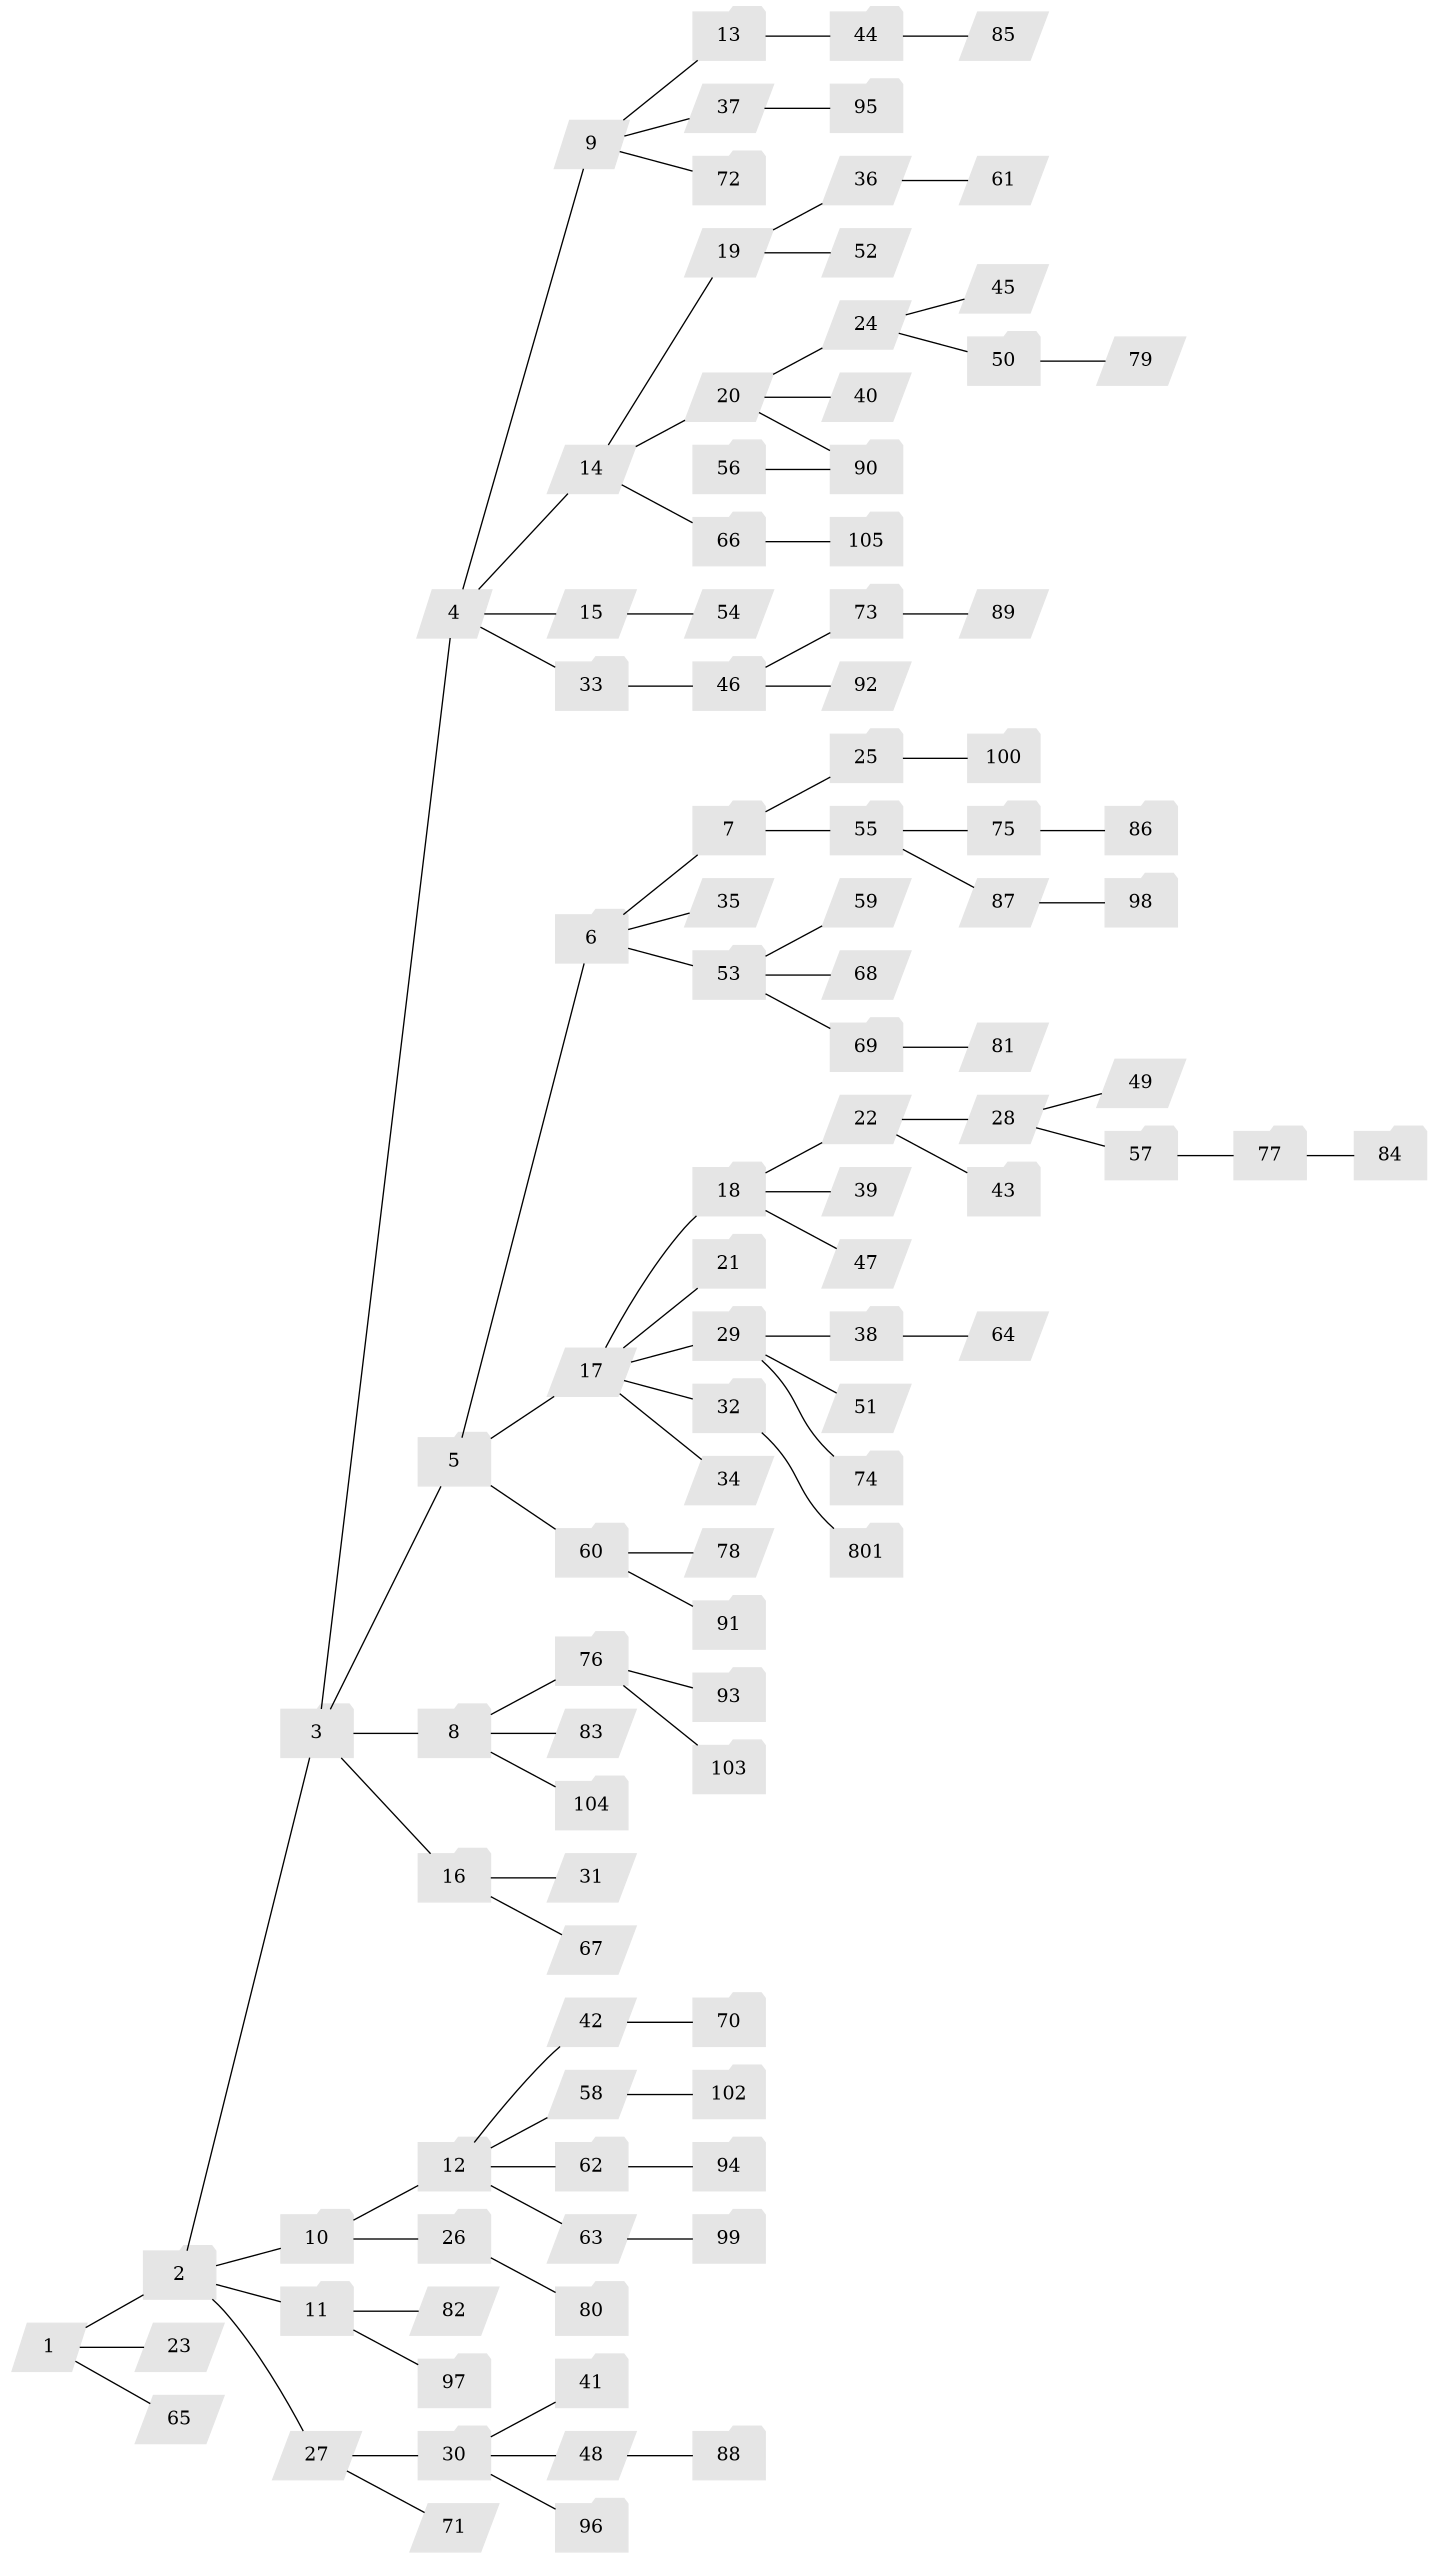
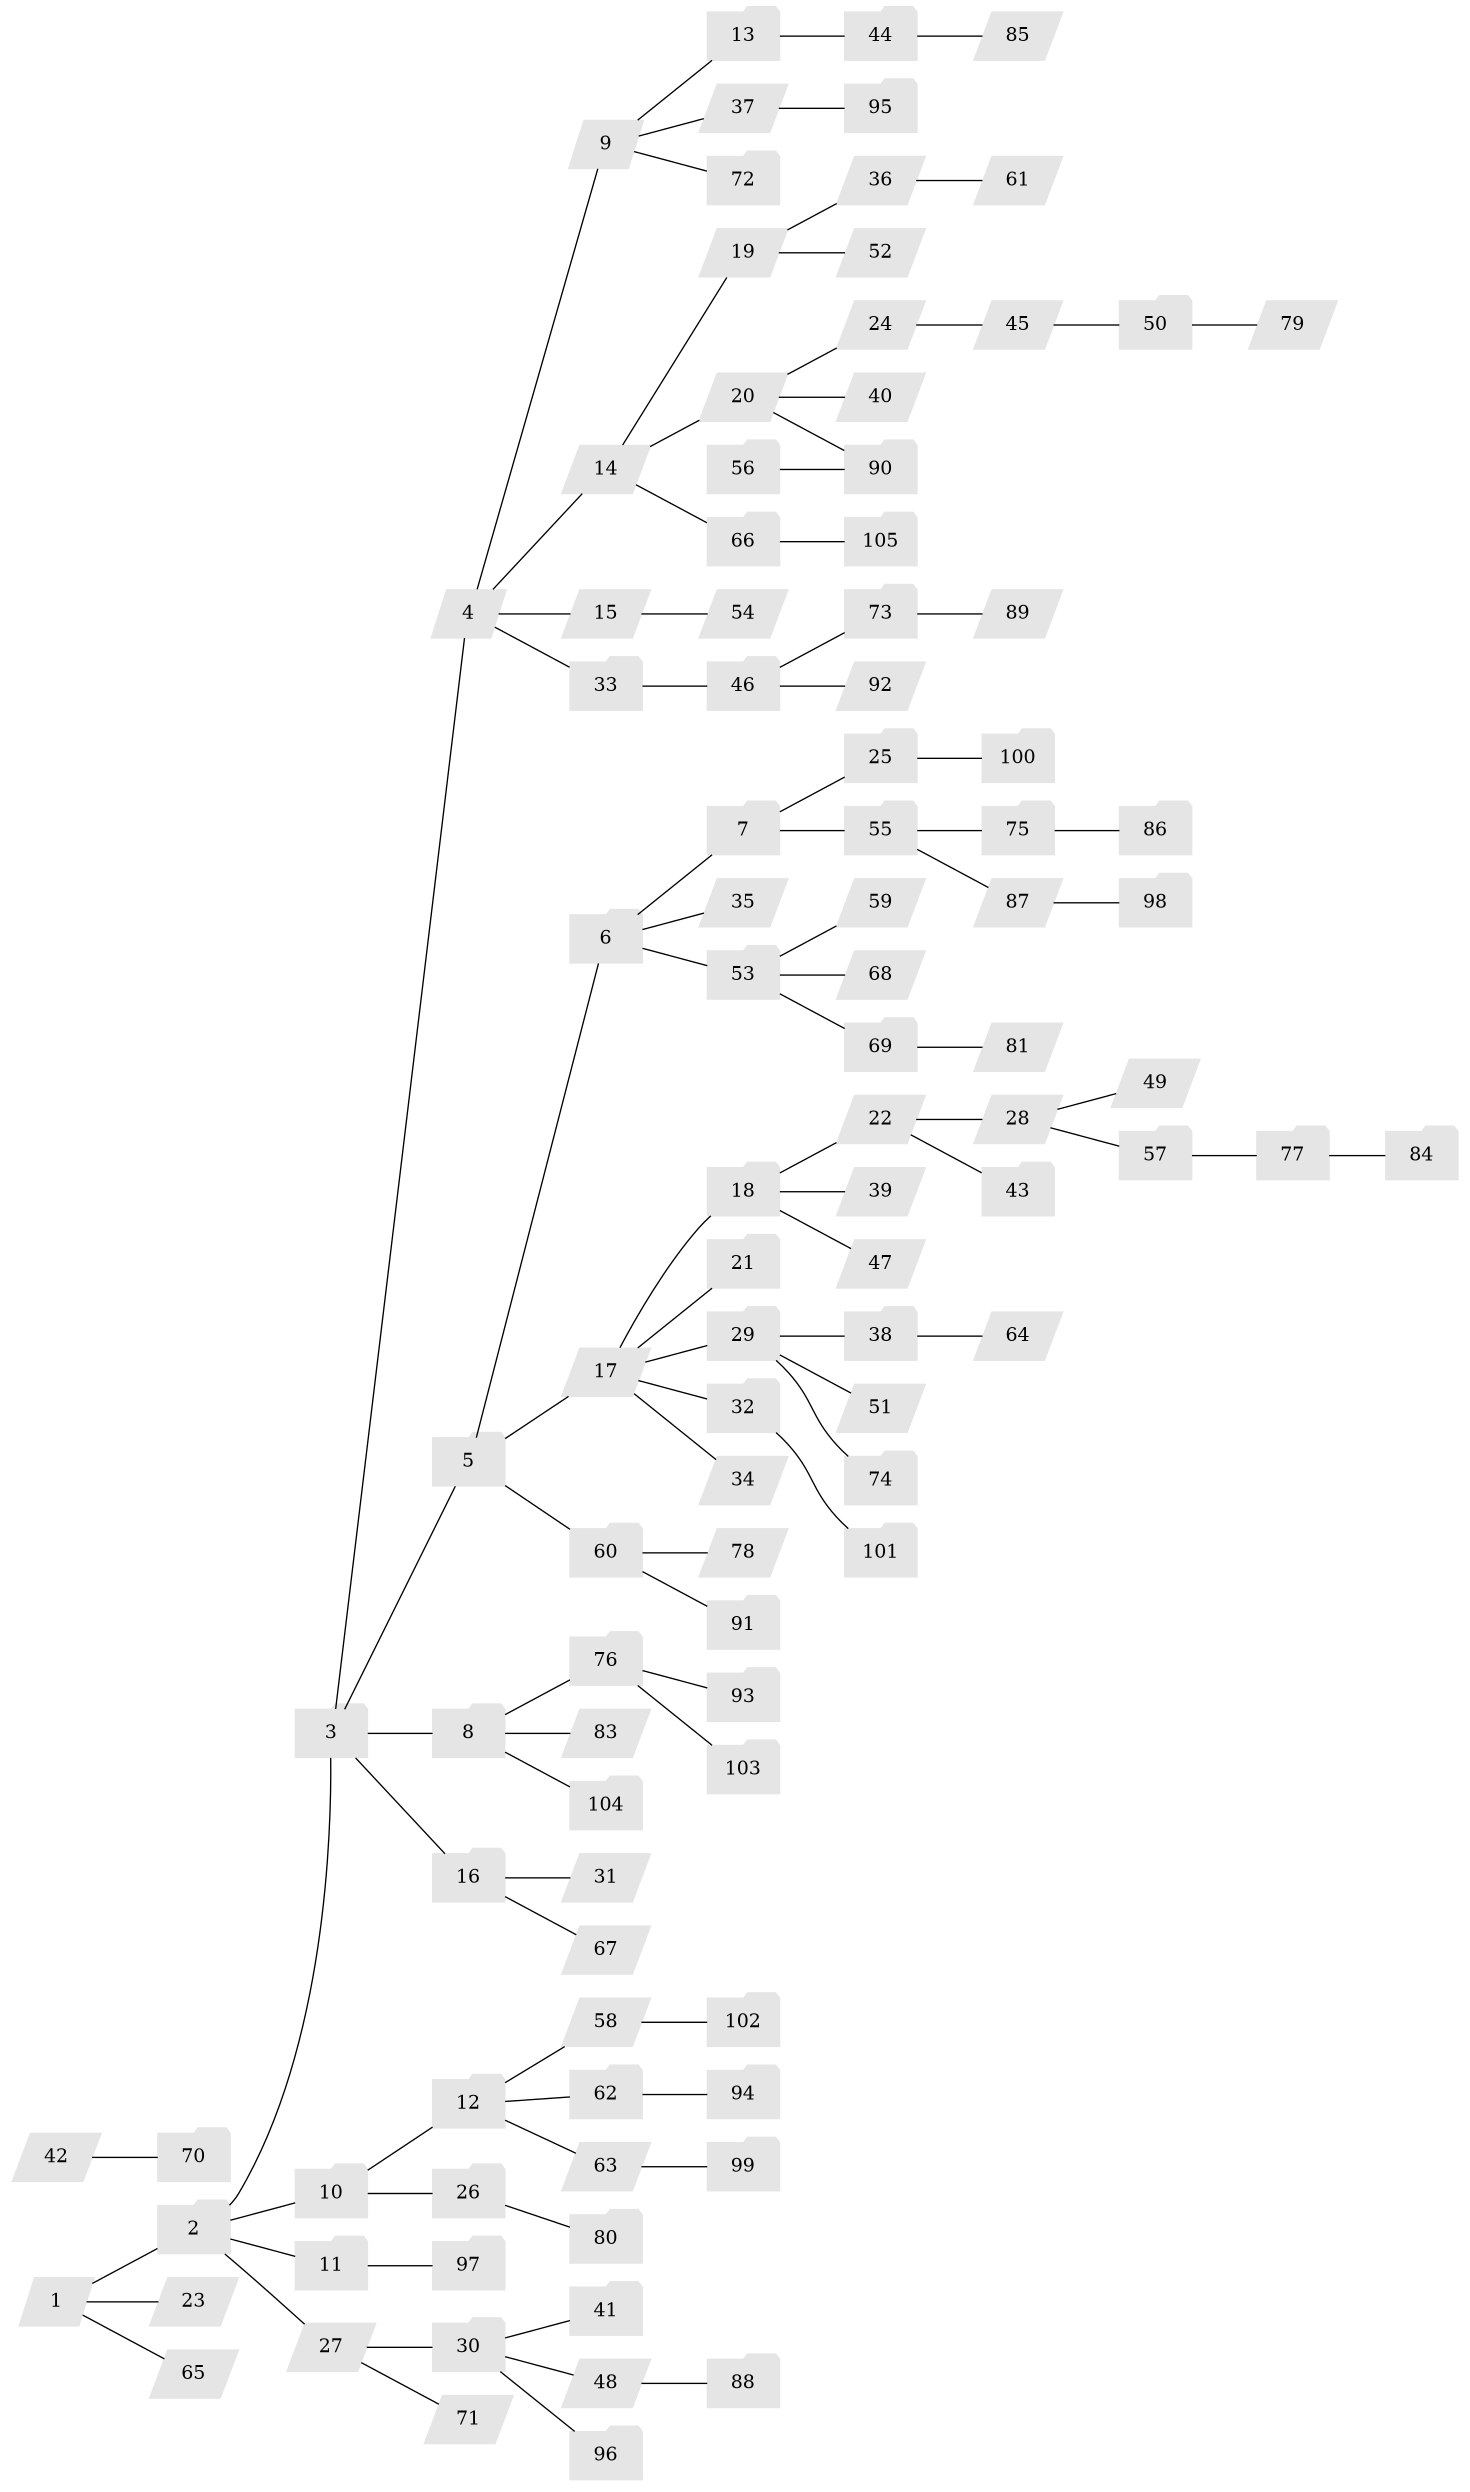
(933, 343) -> (1086, 325)
(867, 1553) -> (881, 1553)
(515, 2093) -> none
(454, 2311) -> none
